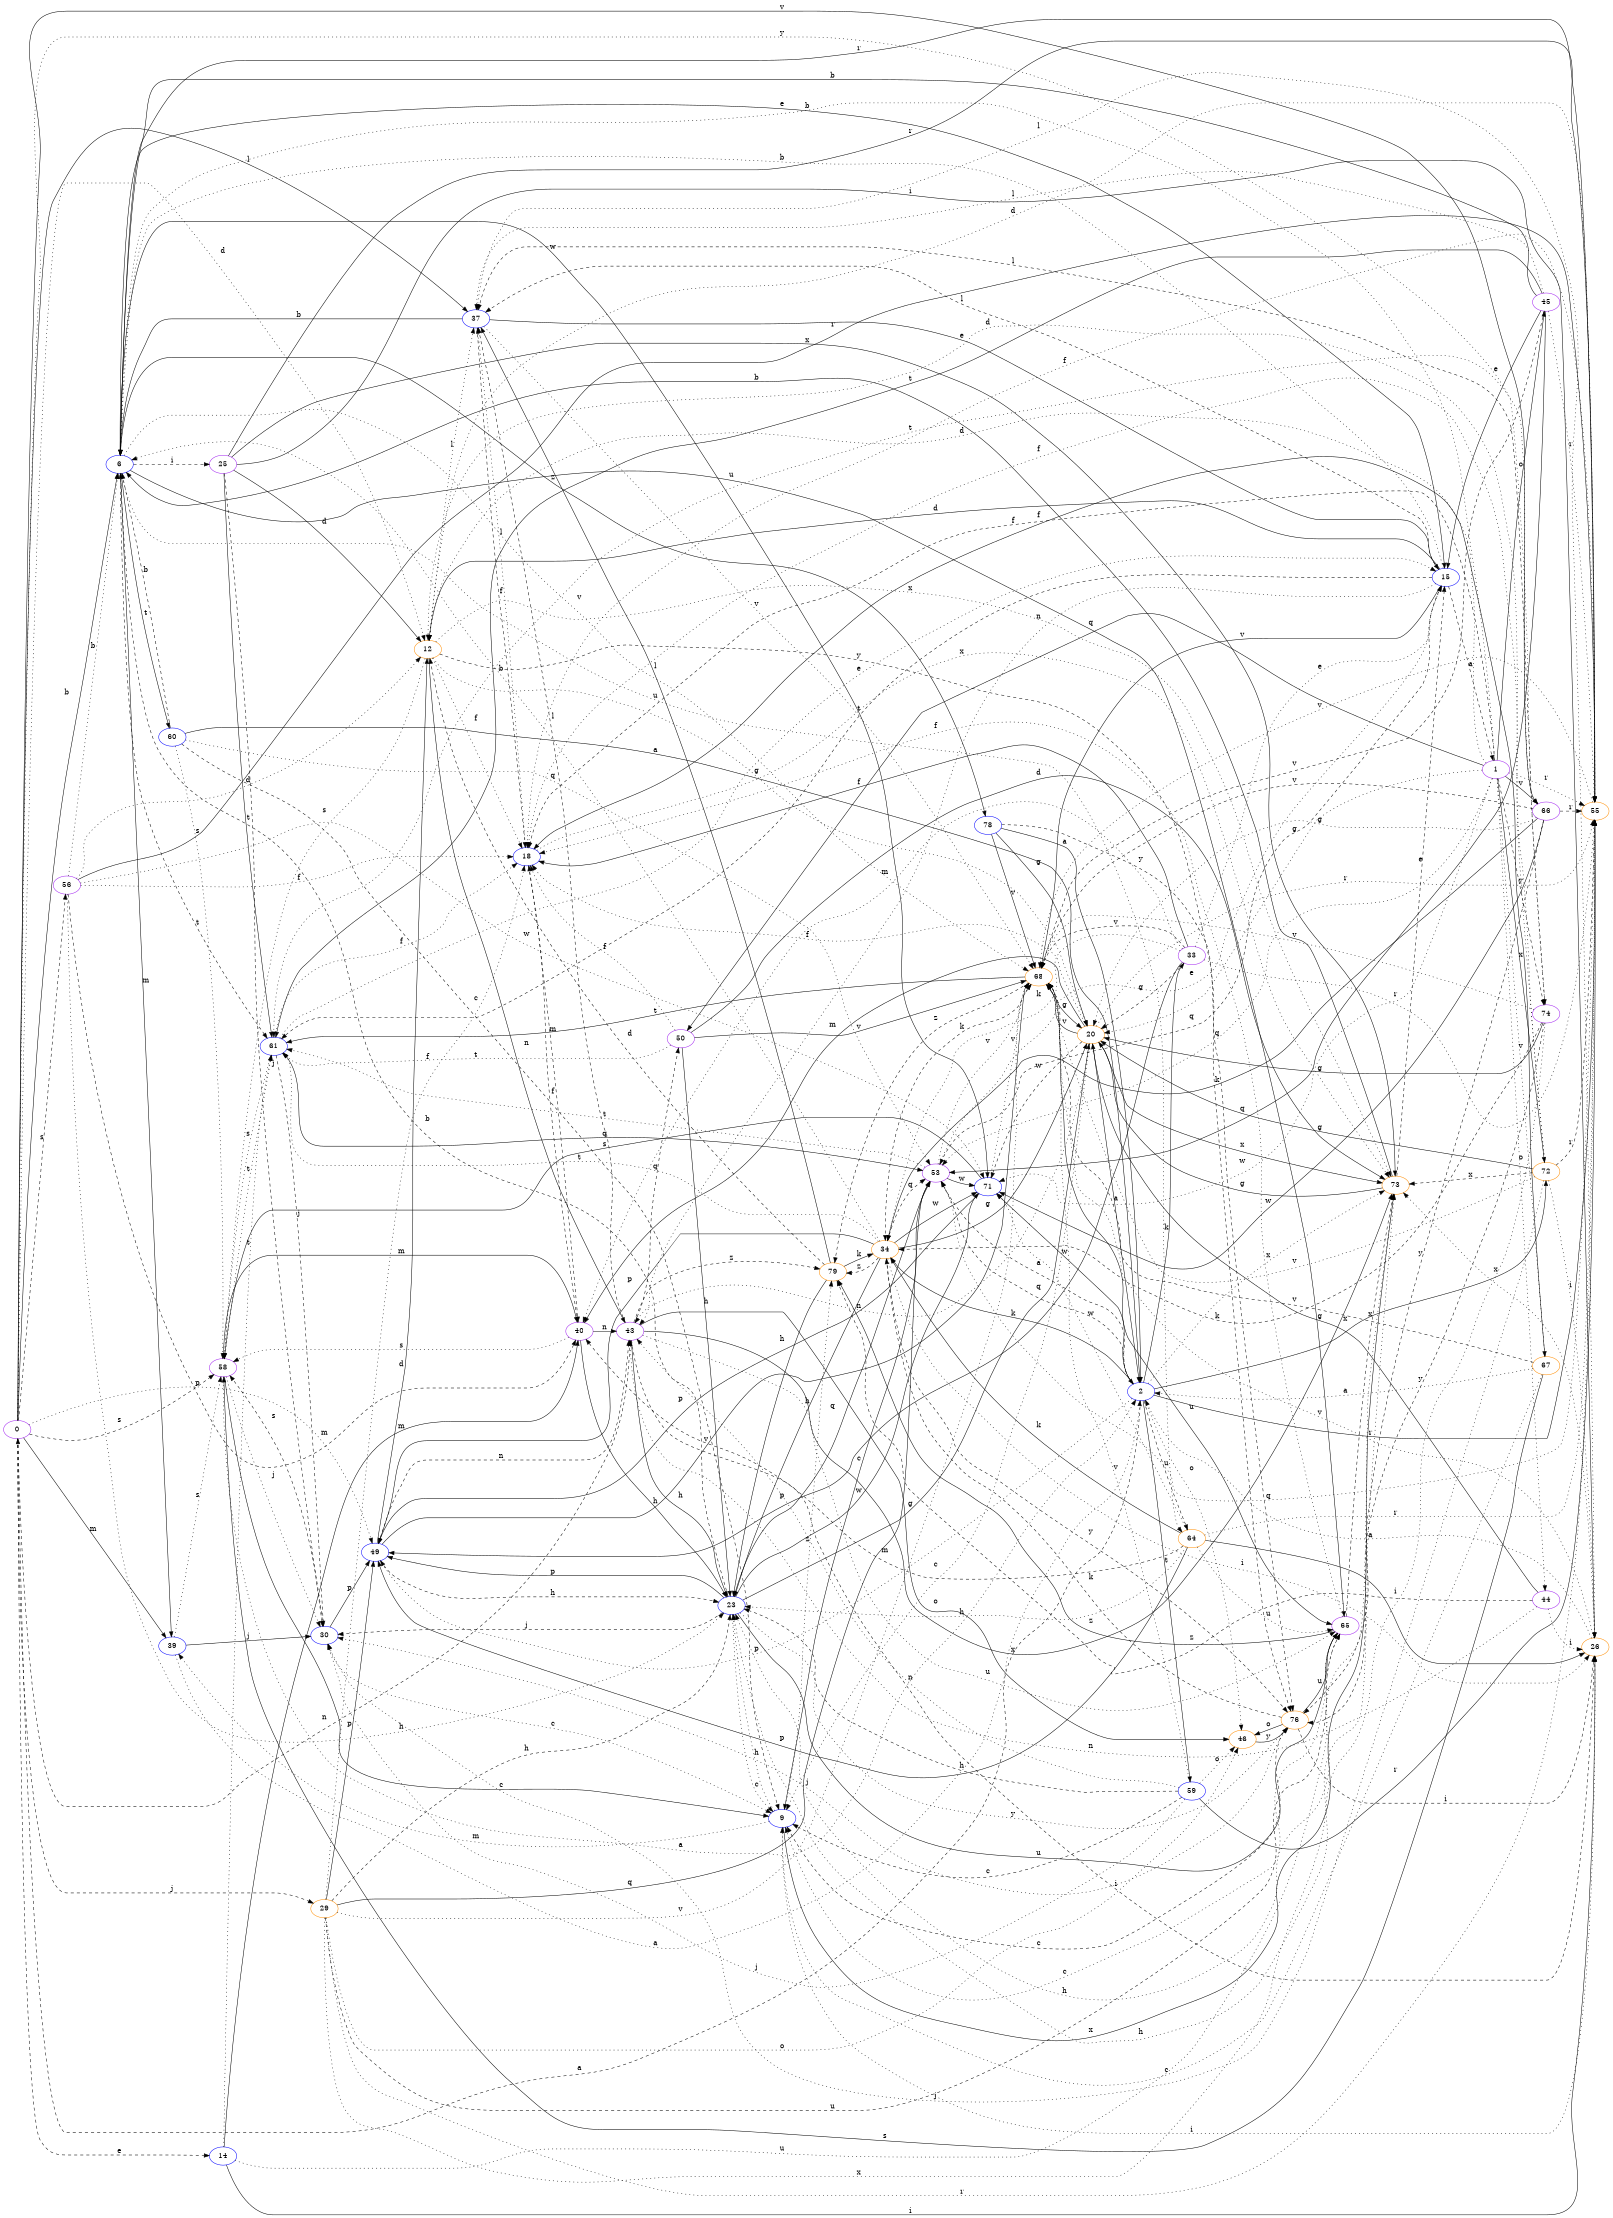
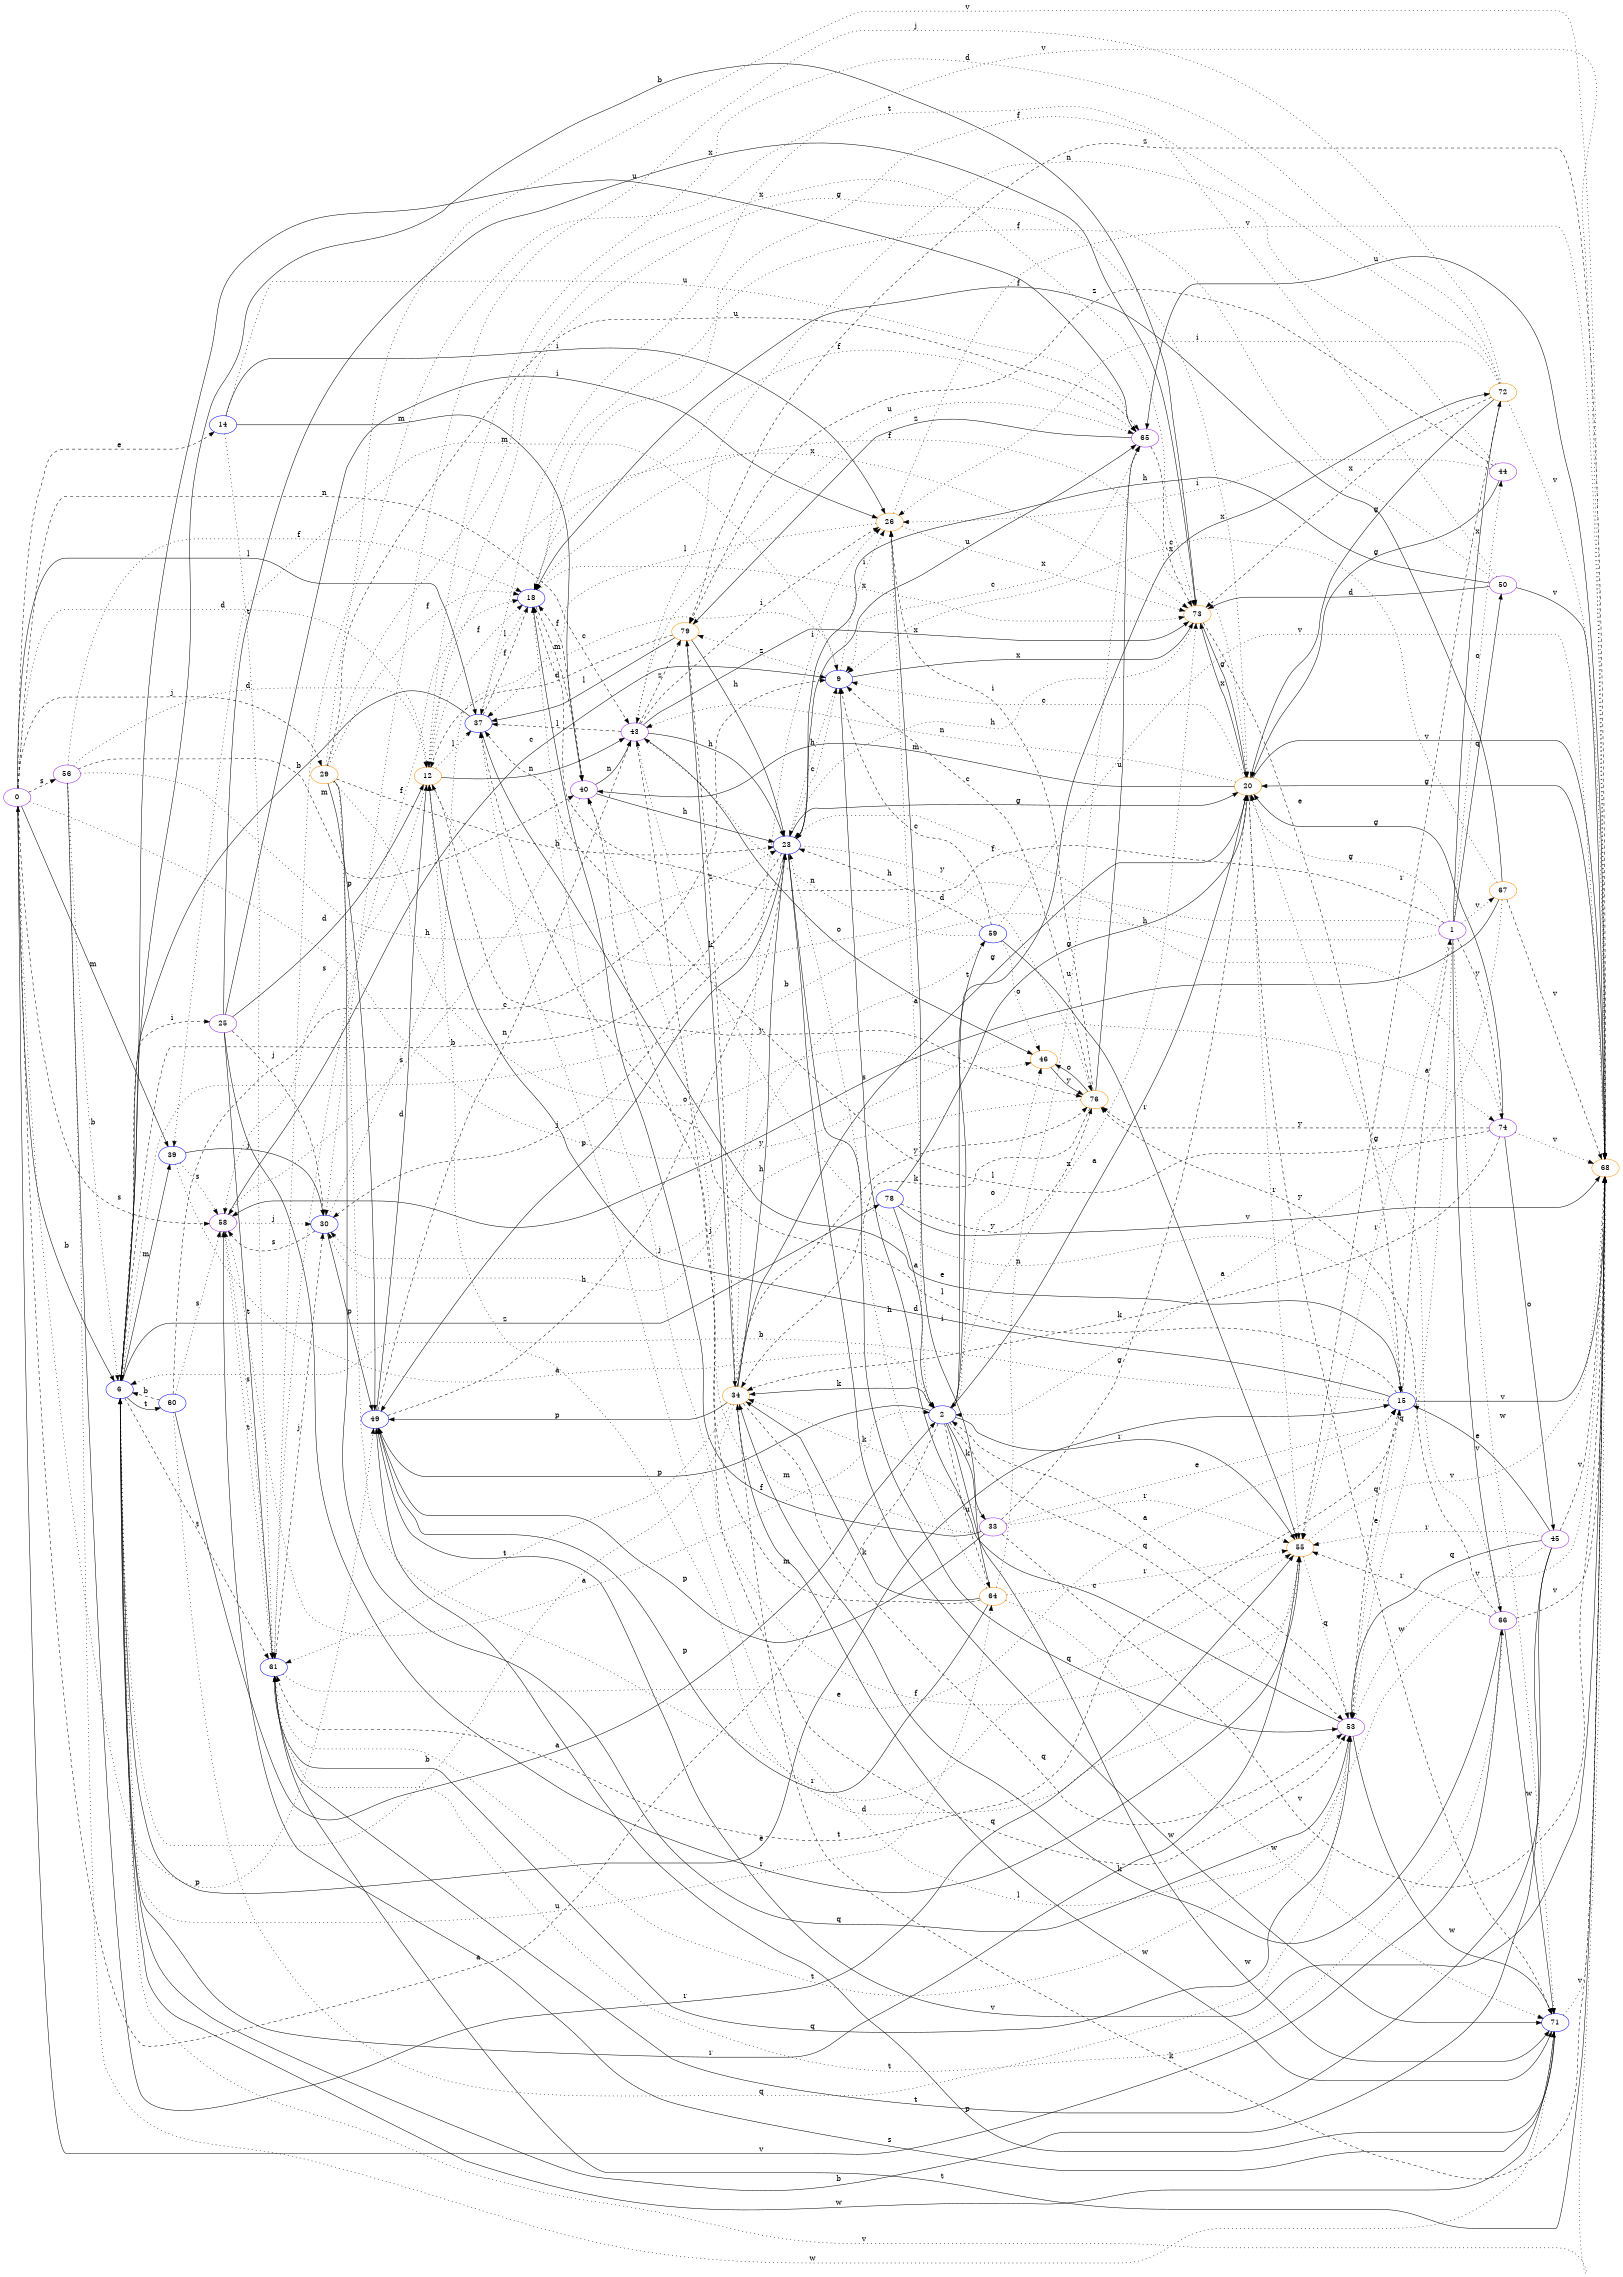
(1515, 538) -> (1529, 1331)
(655, 1188) -> (740, 1581)
(380, 1255) -> none
(800, 1635) -> (652, 1477)
